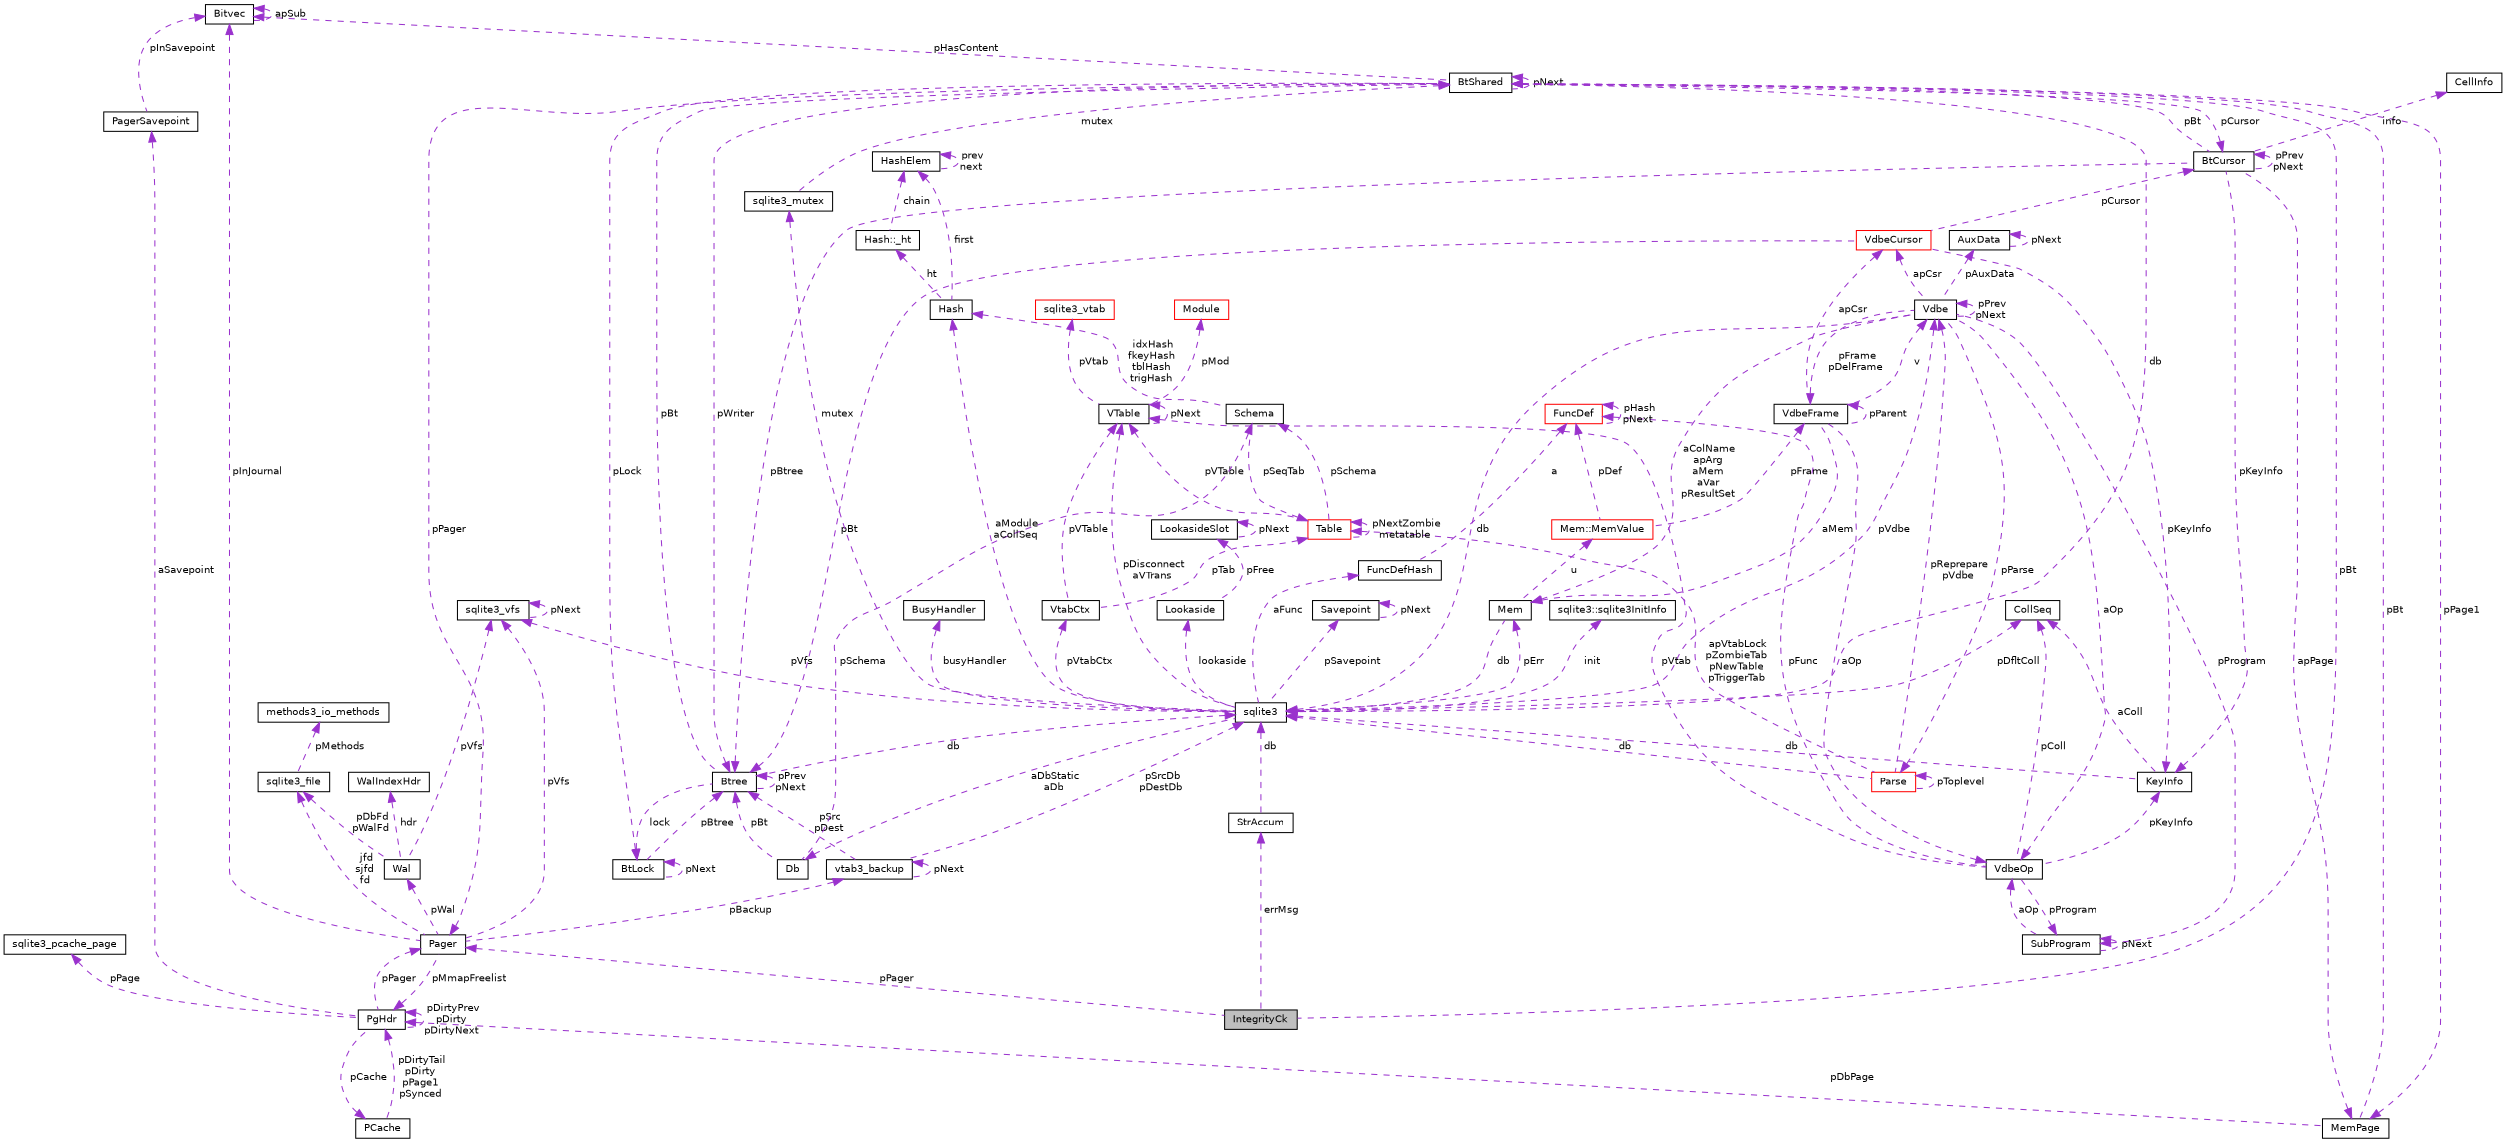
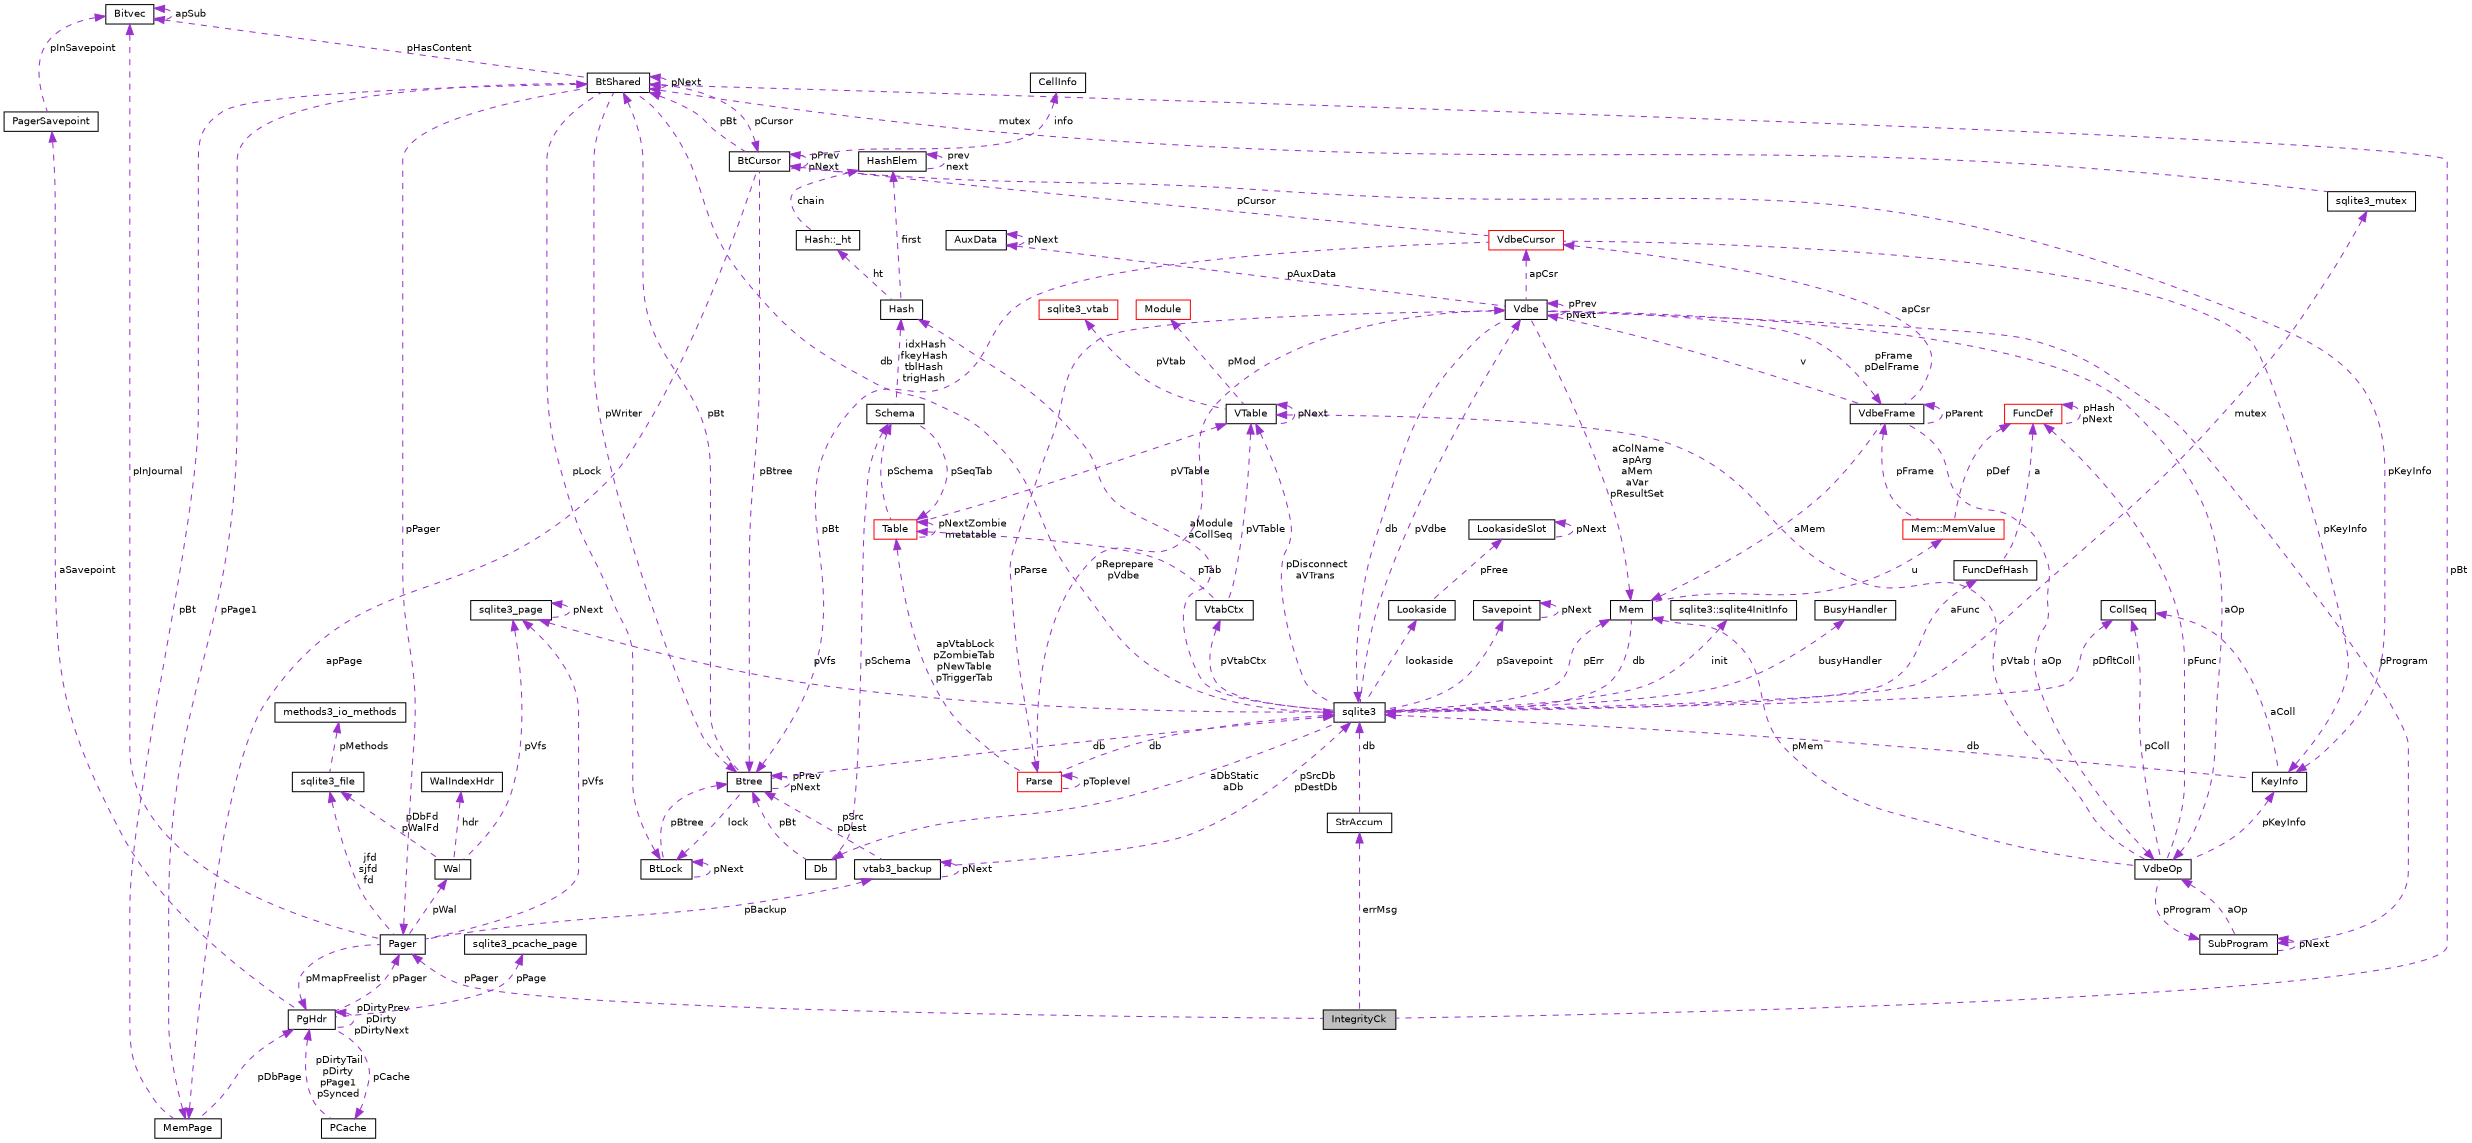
(493, 610) -> (511, 610)
(1613, 610) -> (1734, 610)
none -> (1857, 800)
